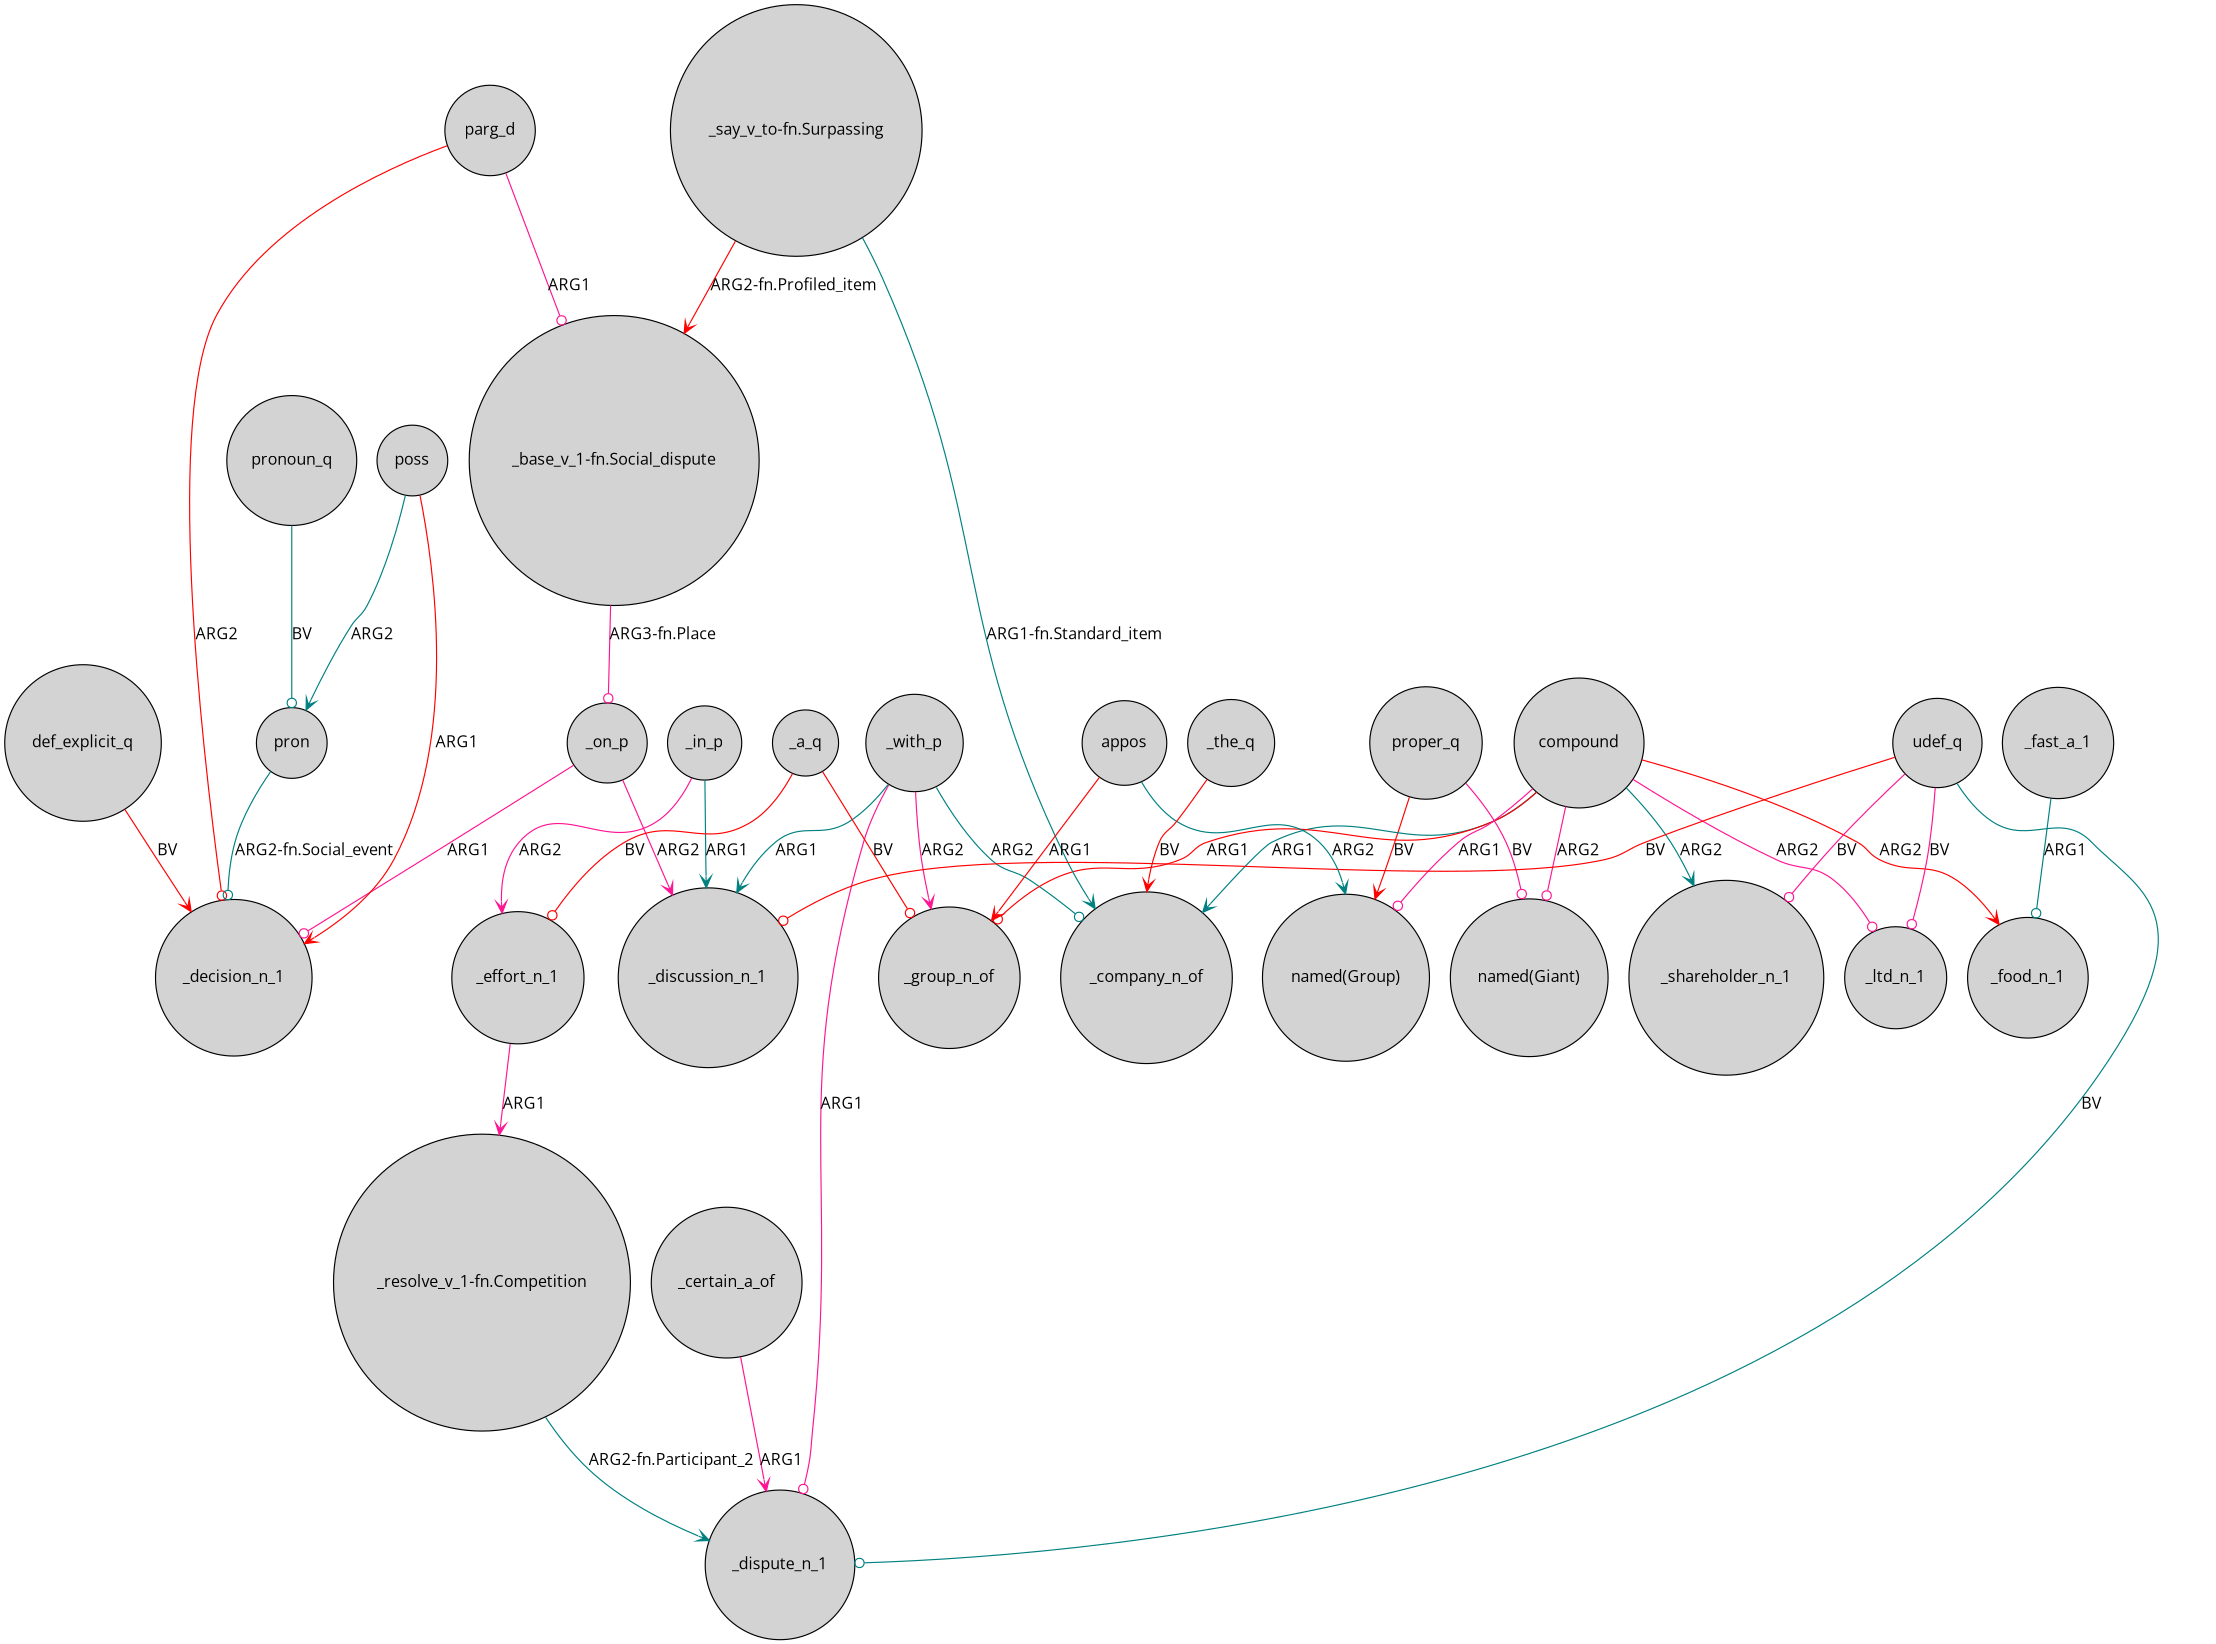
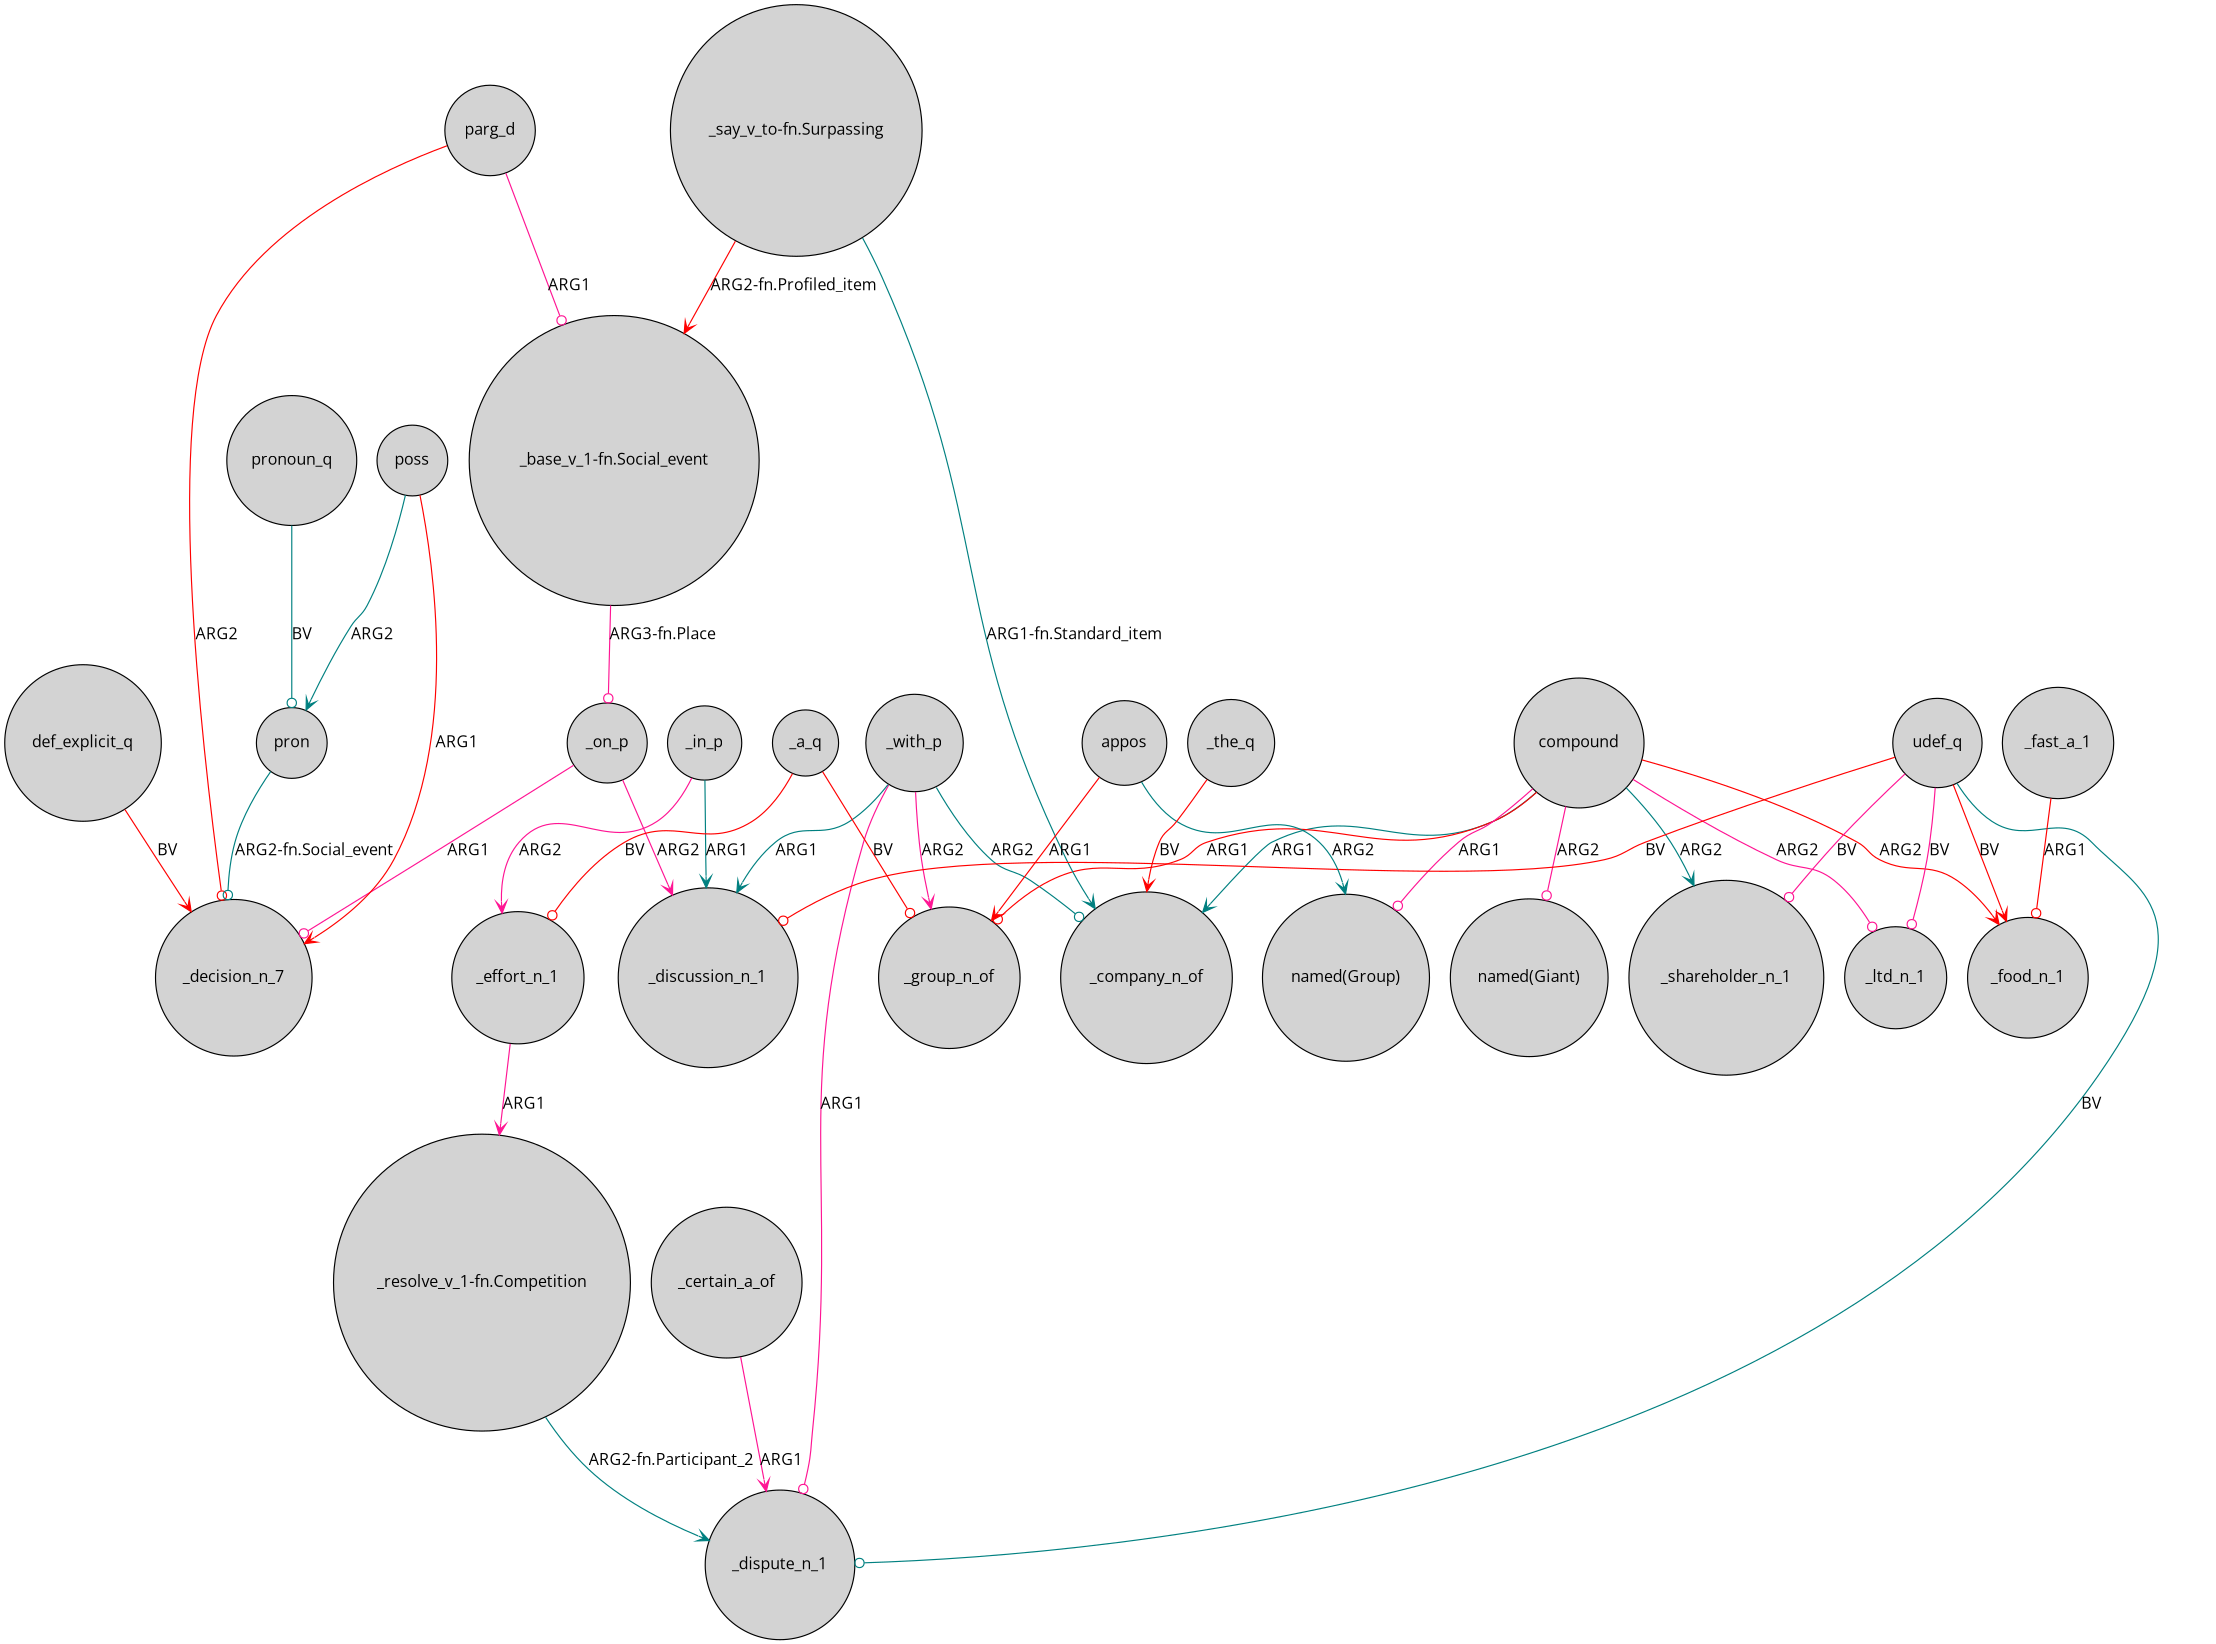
(614, 461) -> (614, 461)
(1426, 743) -> none
none -> (1978, 847)
(2044, 854) -> (2044, 854)
(234, 978) -> (234, 978)
